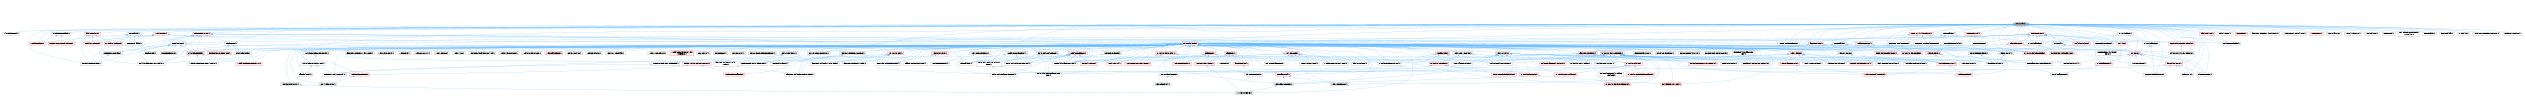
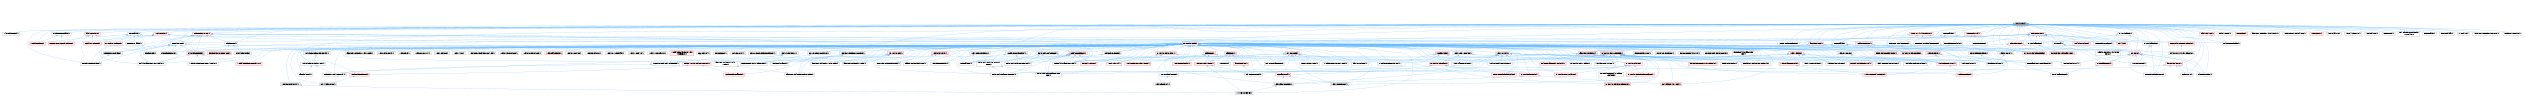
none -> (636, 53)
(2108, 53) -> (2108, 53)
